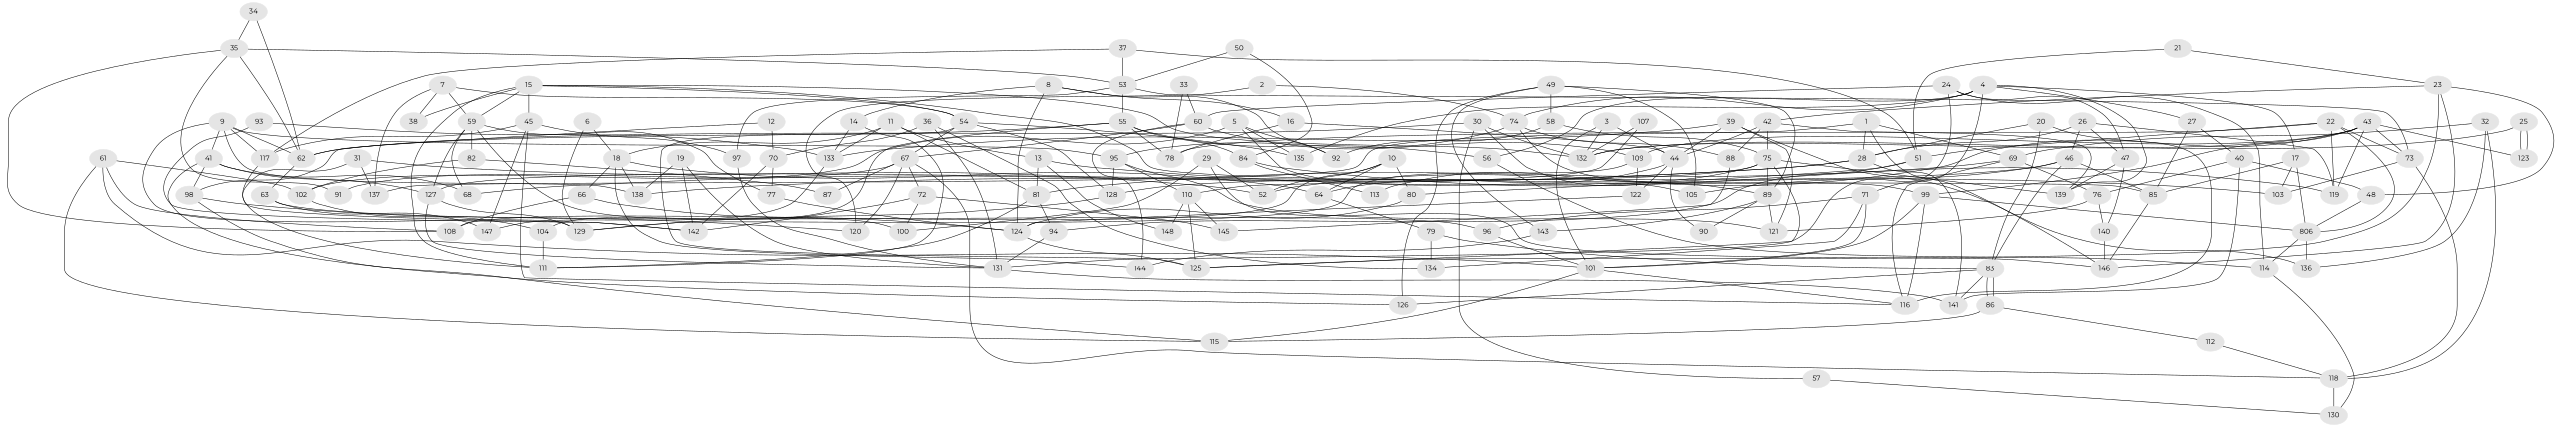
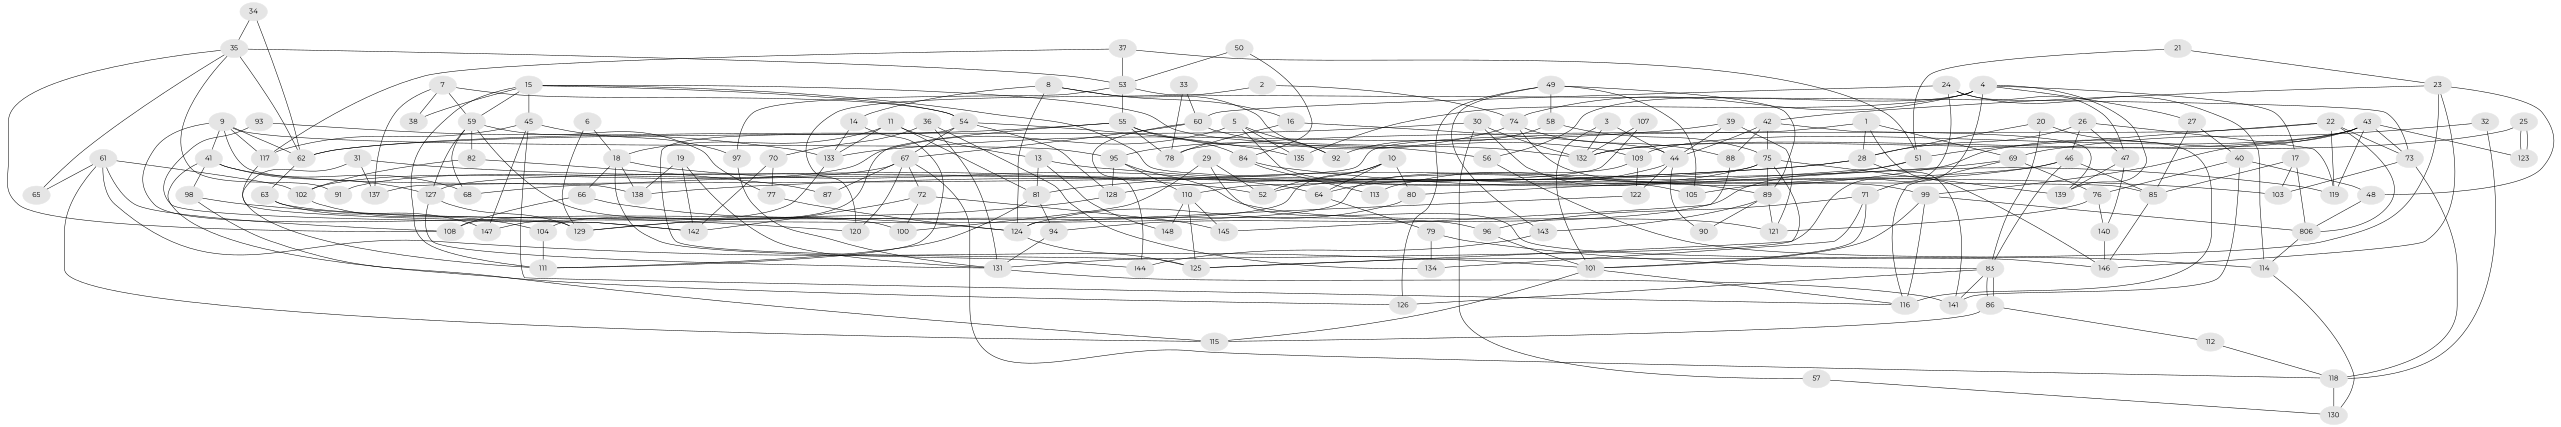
(772, 122) -> none
none -> (37, 195)
(2306, 269) -> none
